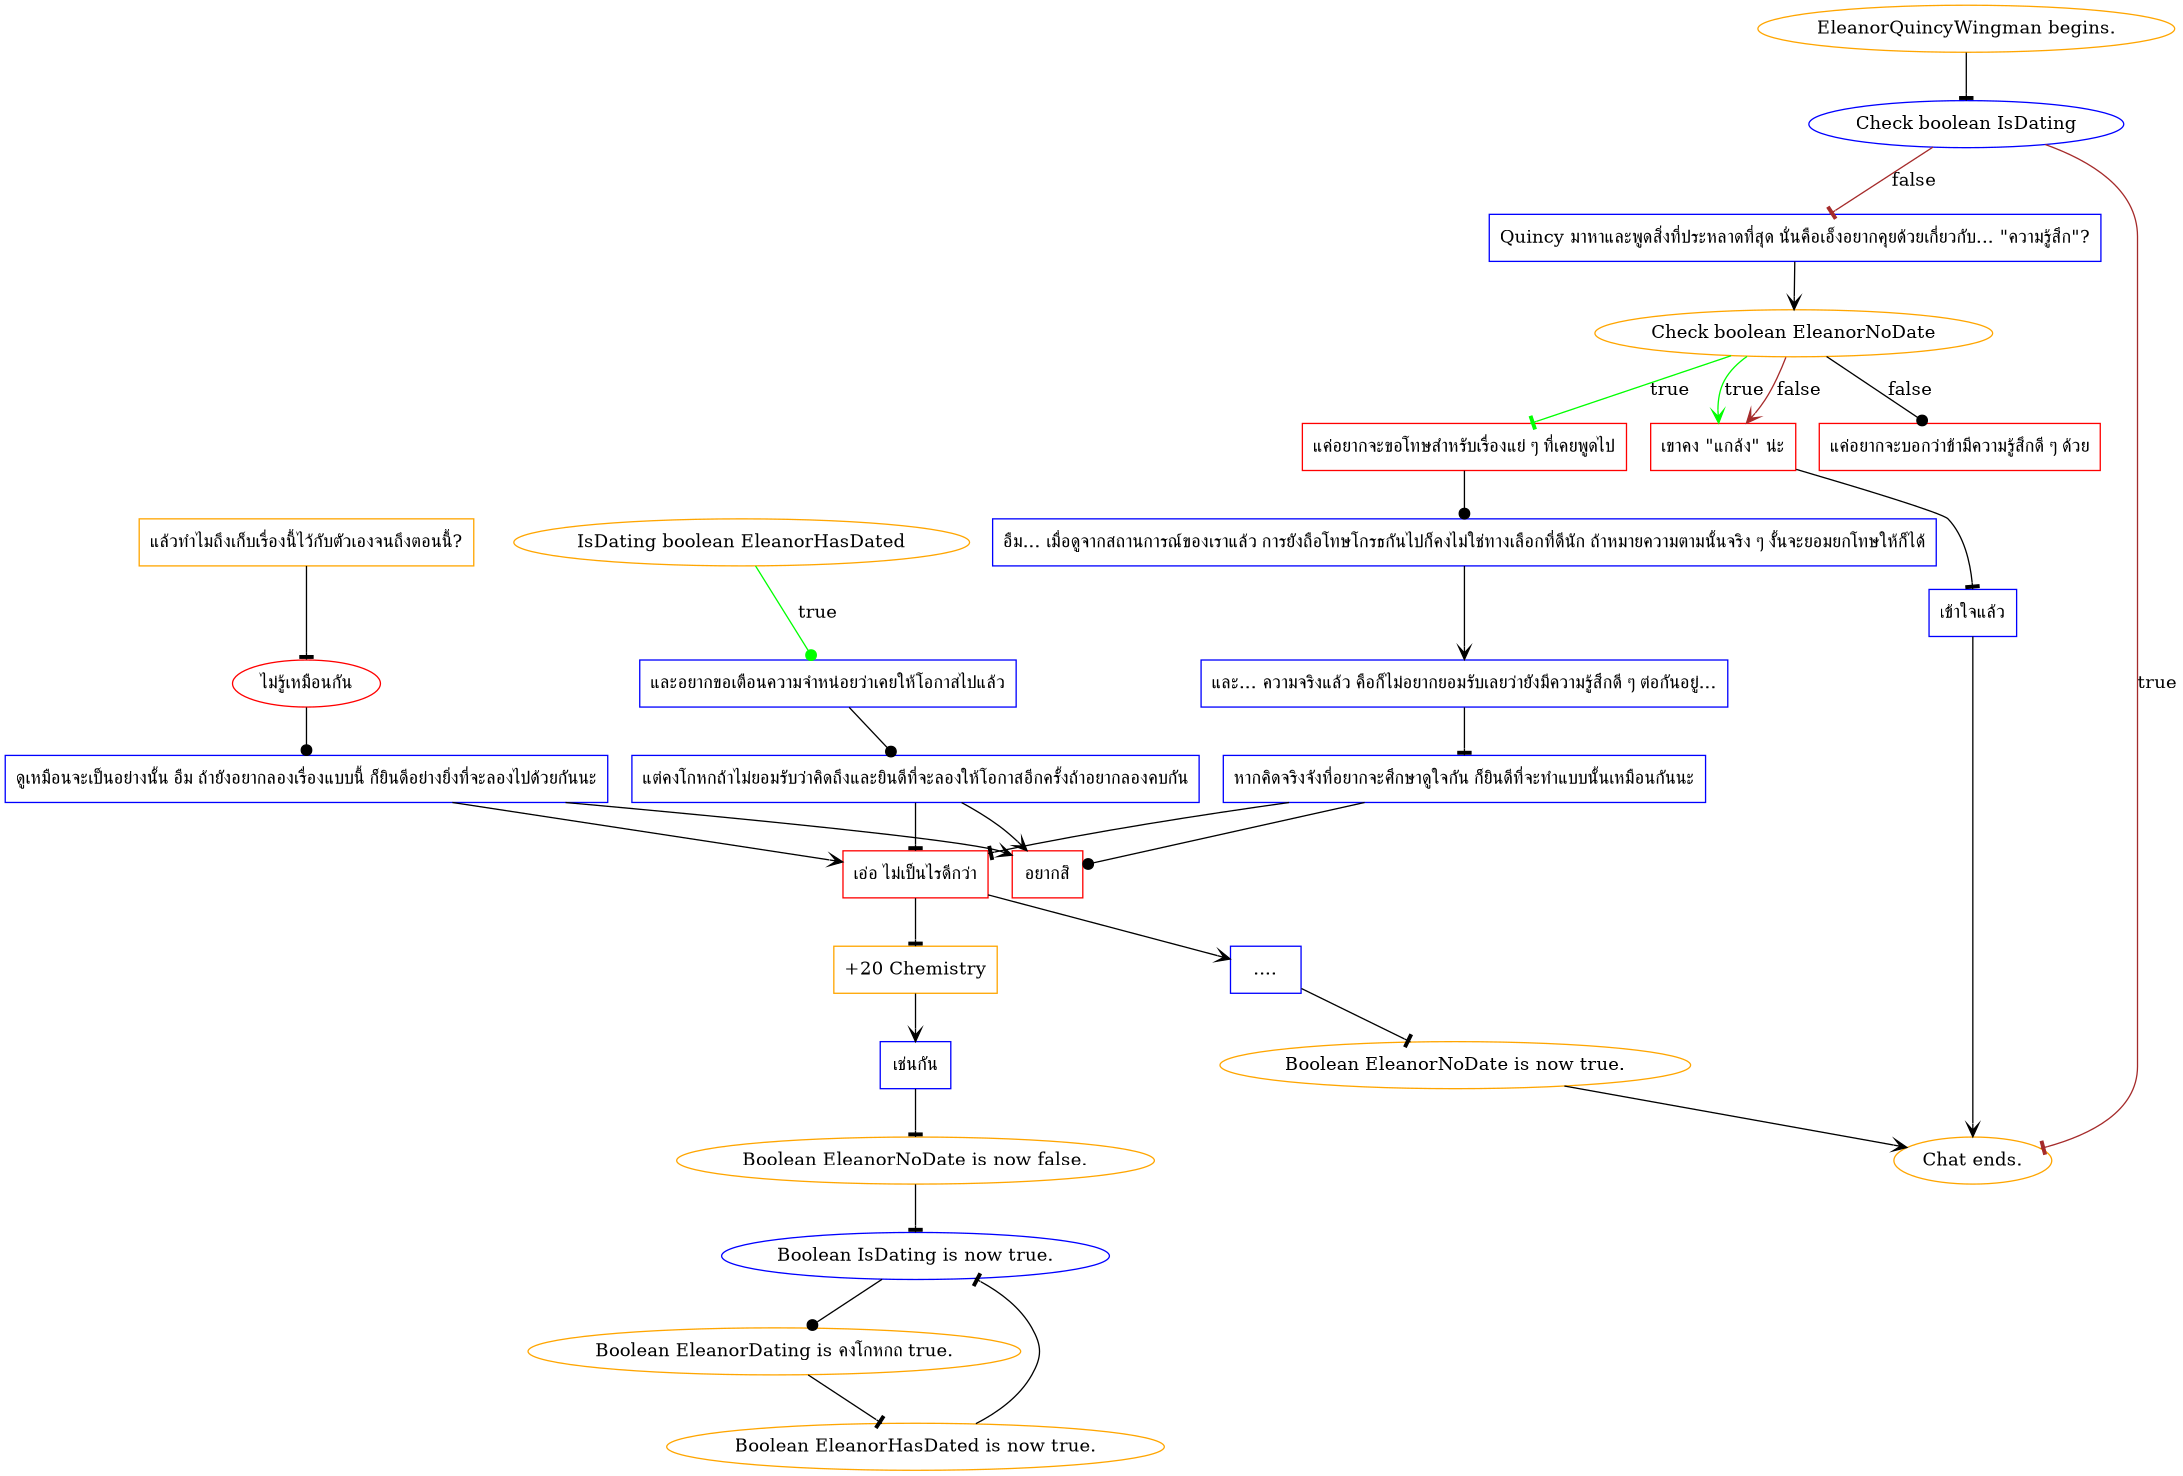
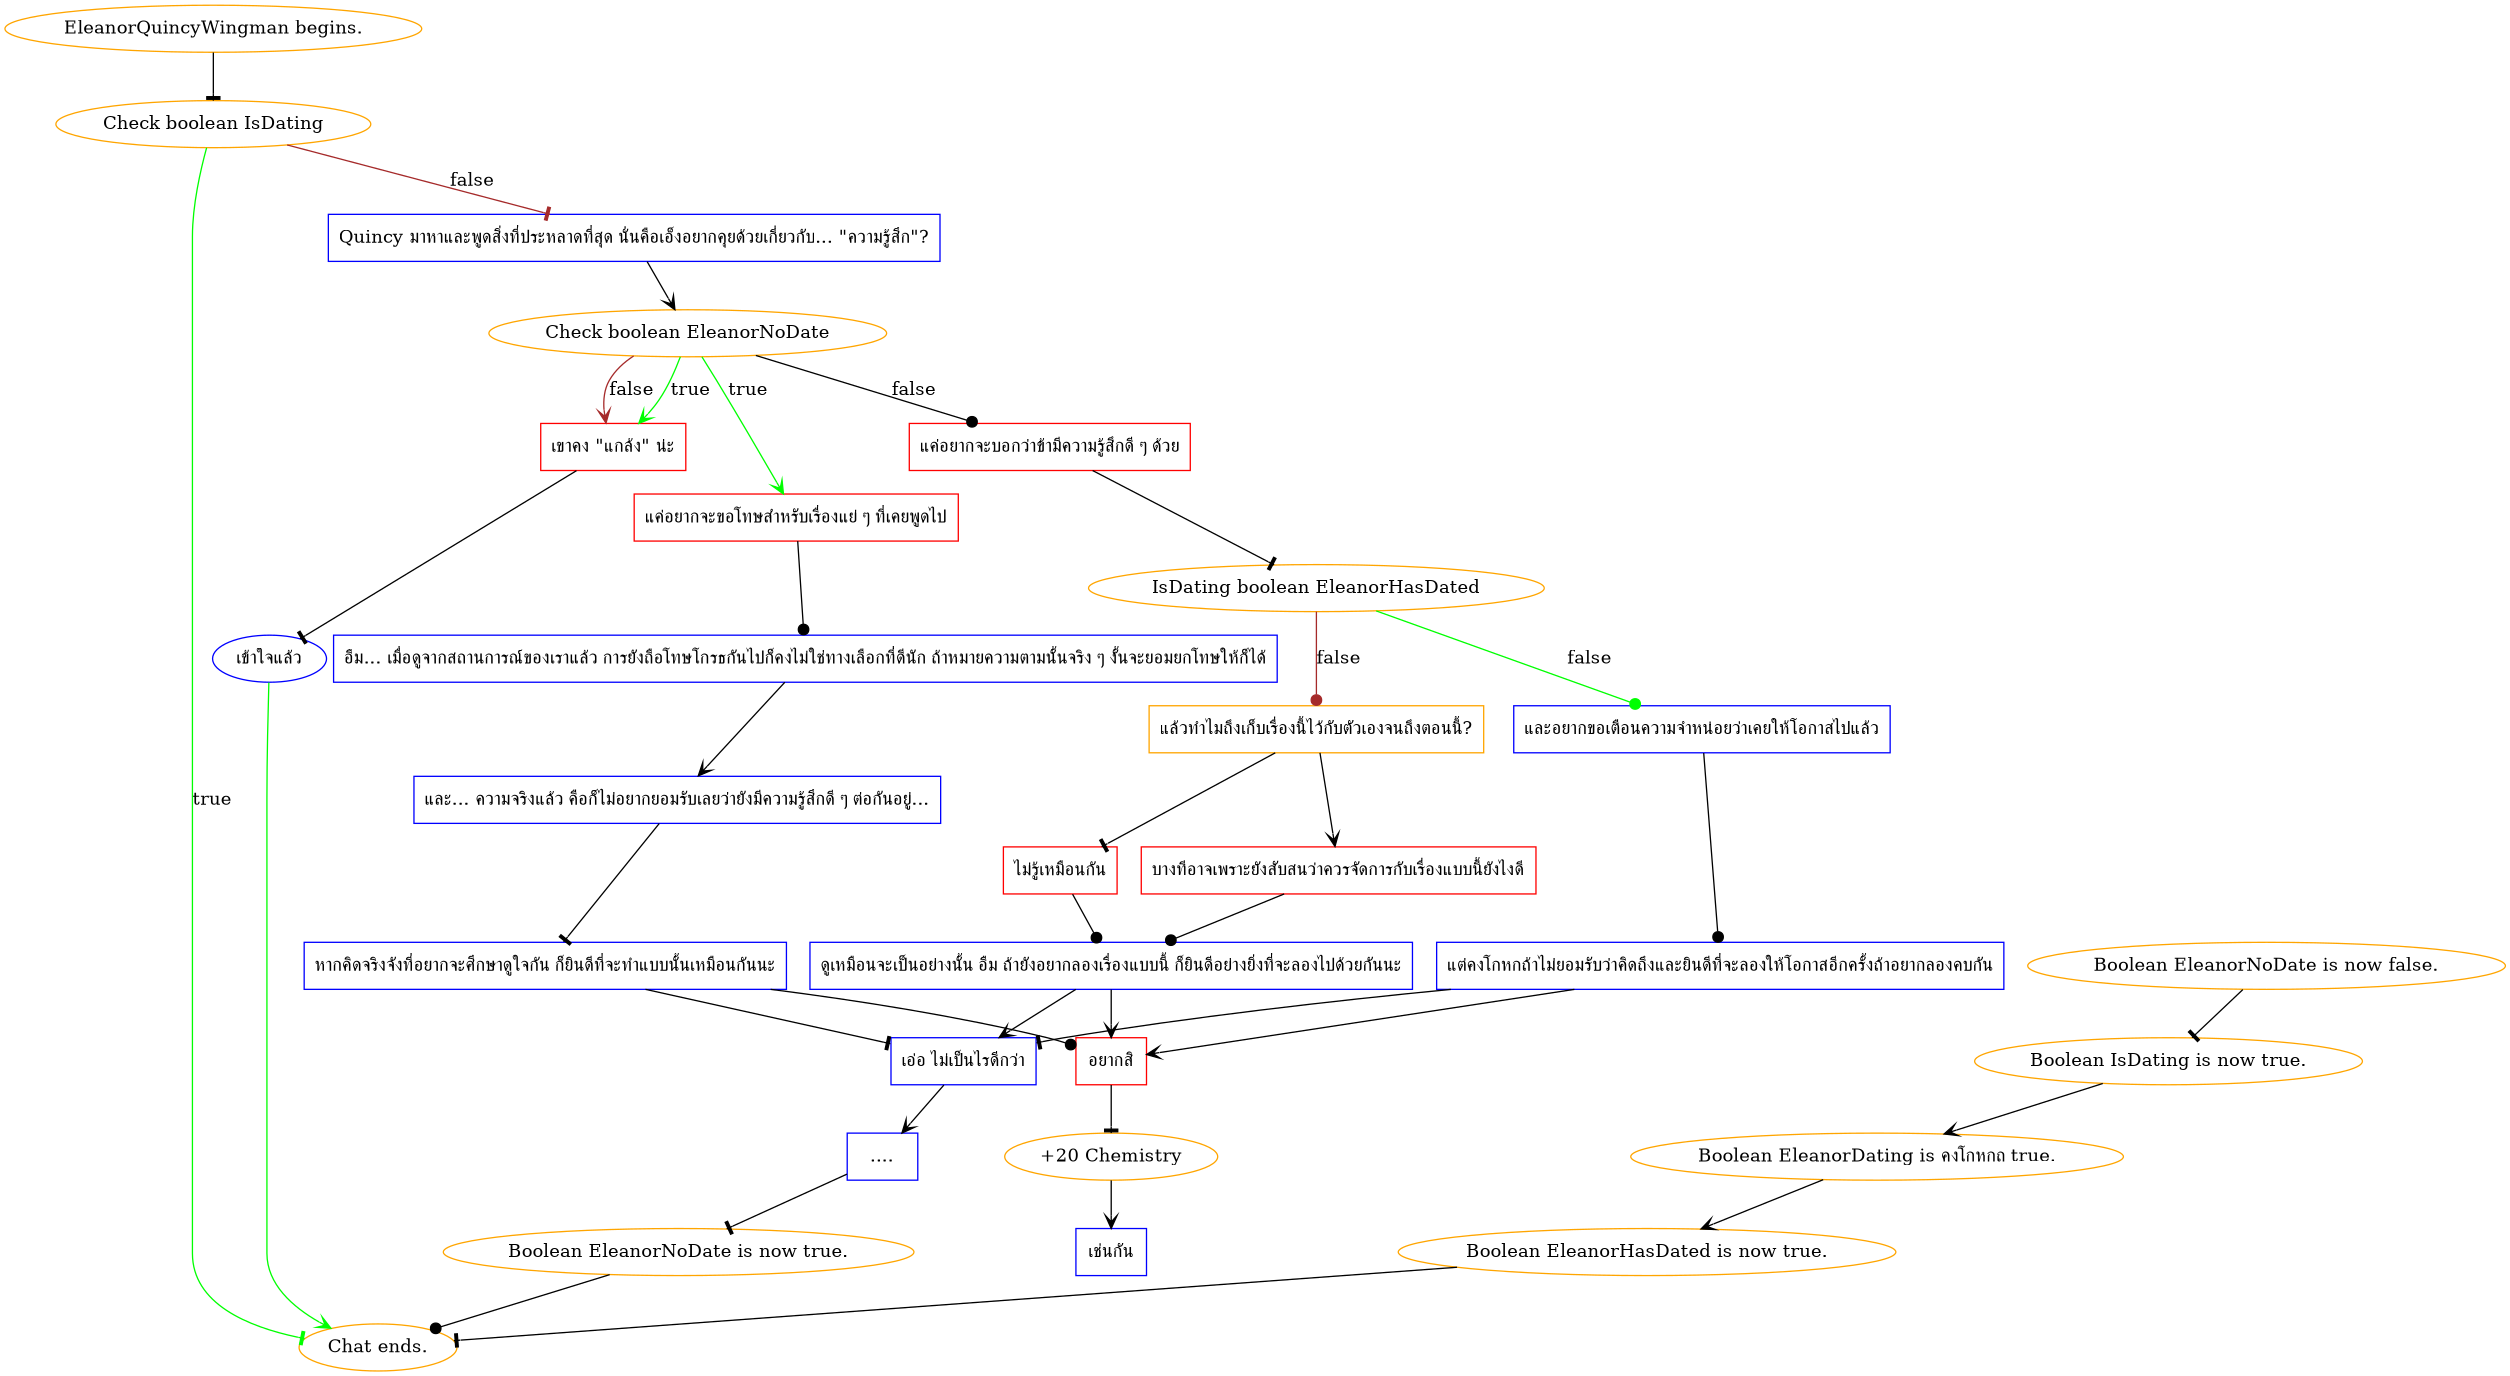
(1966, 124) -> (213, 124)
(1634, 389) -> (740, 419)
none -> (1180, 516)
(818, 613) -> (1590, 659)
(1973, 613) -> (270, 659)
(2138, 647) -> (192, 773)
none -> (1316, 653)
(306, 684) -> (1060, 870)
none -> (1339, 870)
(916, 874) -> (964, 1061)
(1973, 880) -> (267, 1013)
(916, 919) -> (1111, 1106)
(916, 970) -> (1111, 1157)
(916, 1110) -> none
(1729, 1116) -> (525, 1301)
(916, 1256) -> (2168, 1061)
(850, 1301) -> (2030, 1107)
(1039, 1354) -> (959, 1304)
(842, 1397) -> (1768, 1202)
